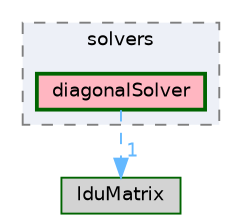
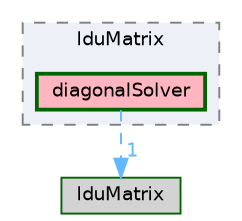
(121, 41) -> (121, 41)
